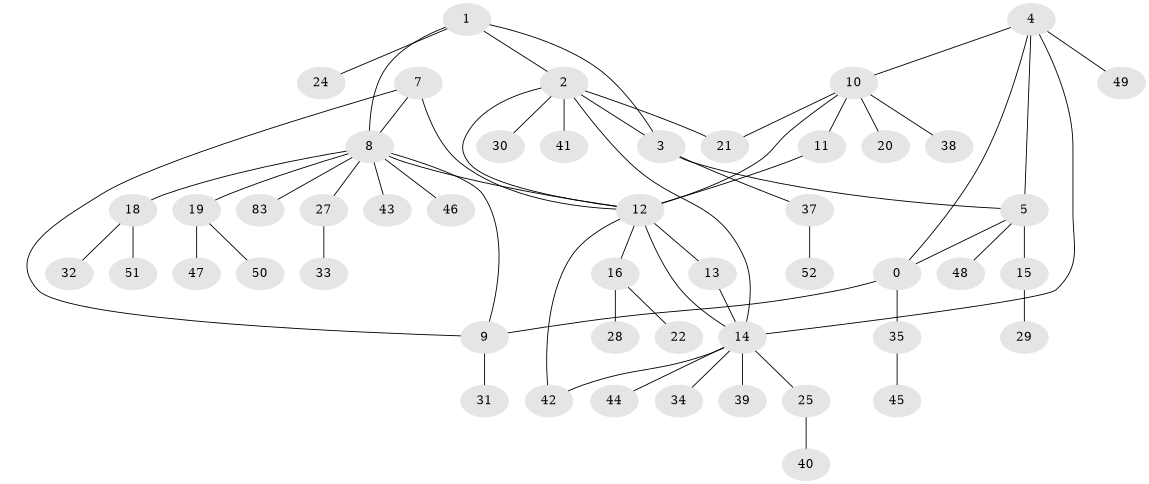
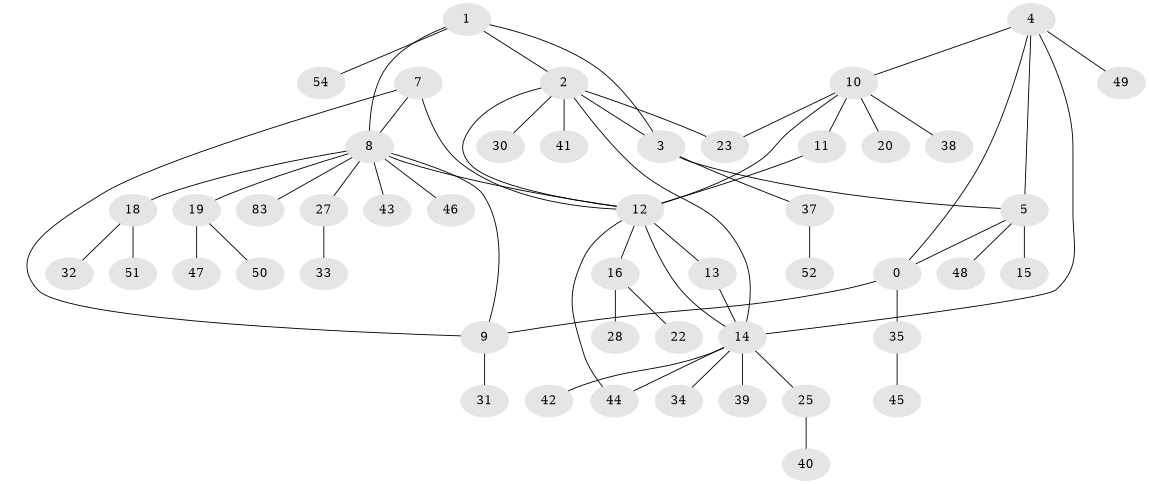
(321, 83) -> (321, 83)
(725, 147) -> (725, 147)
(557, 288) -> (572, 298)
(1024, 337) -> none
